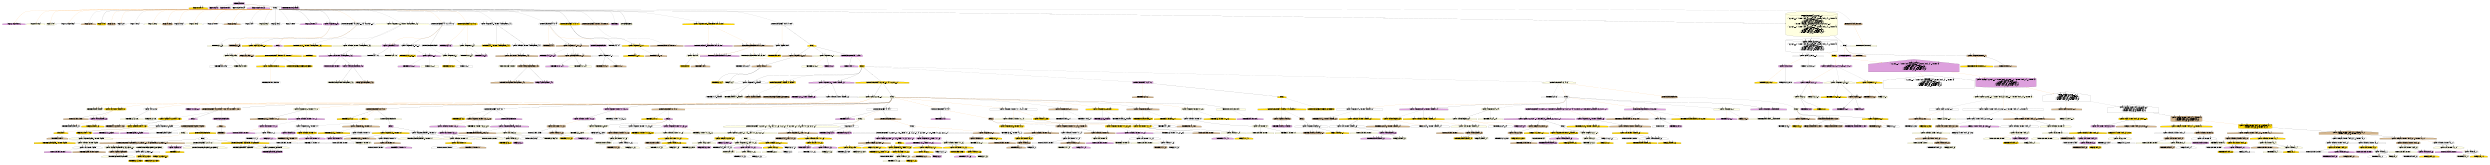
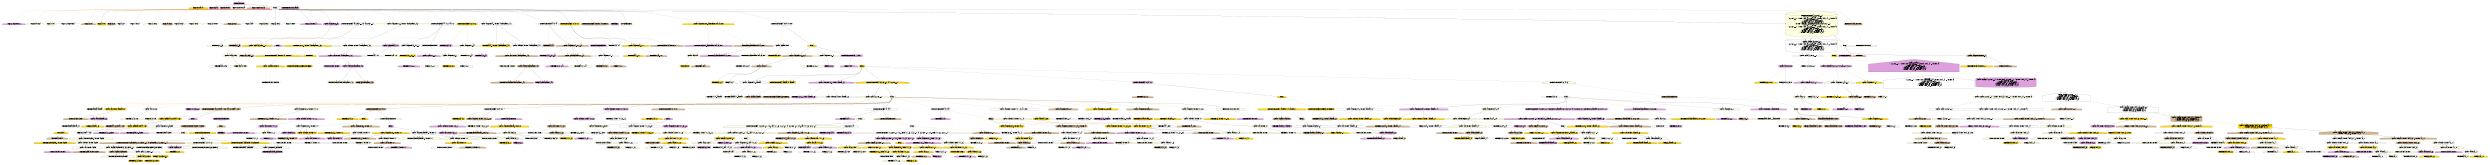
(510, 126) -> (510, 126)
(84, 133) -> (84, 133)
